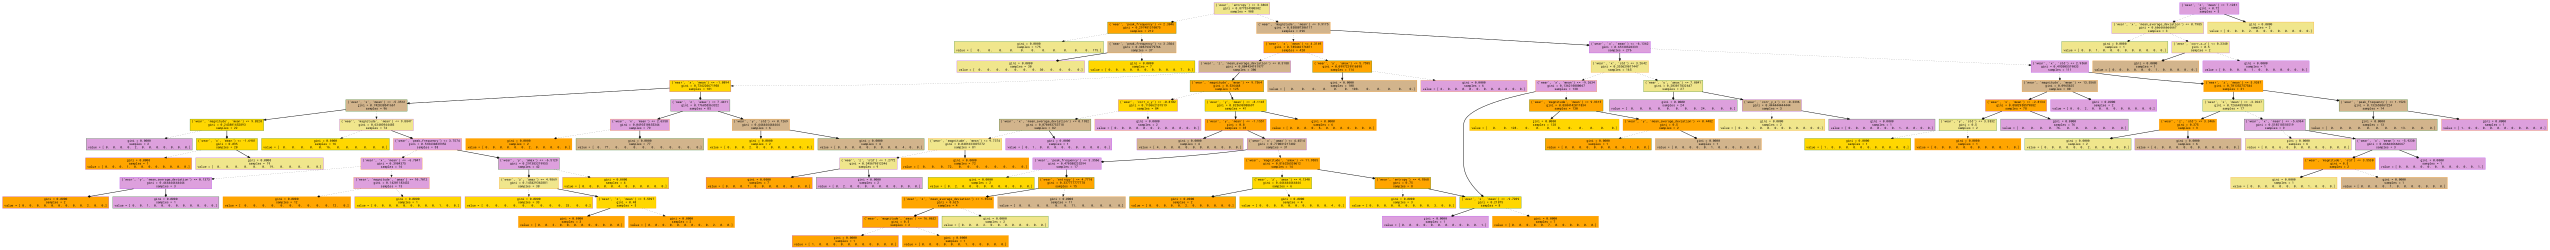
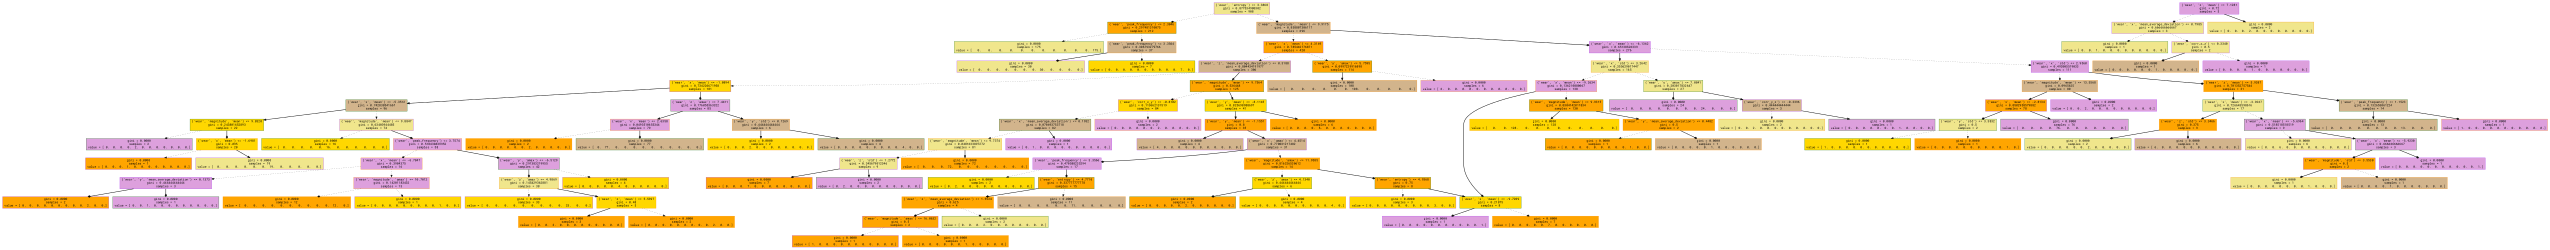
(227, 144) -> (227, 144)
